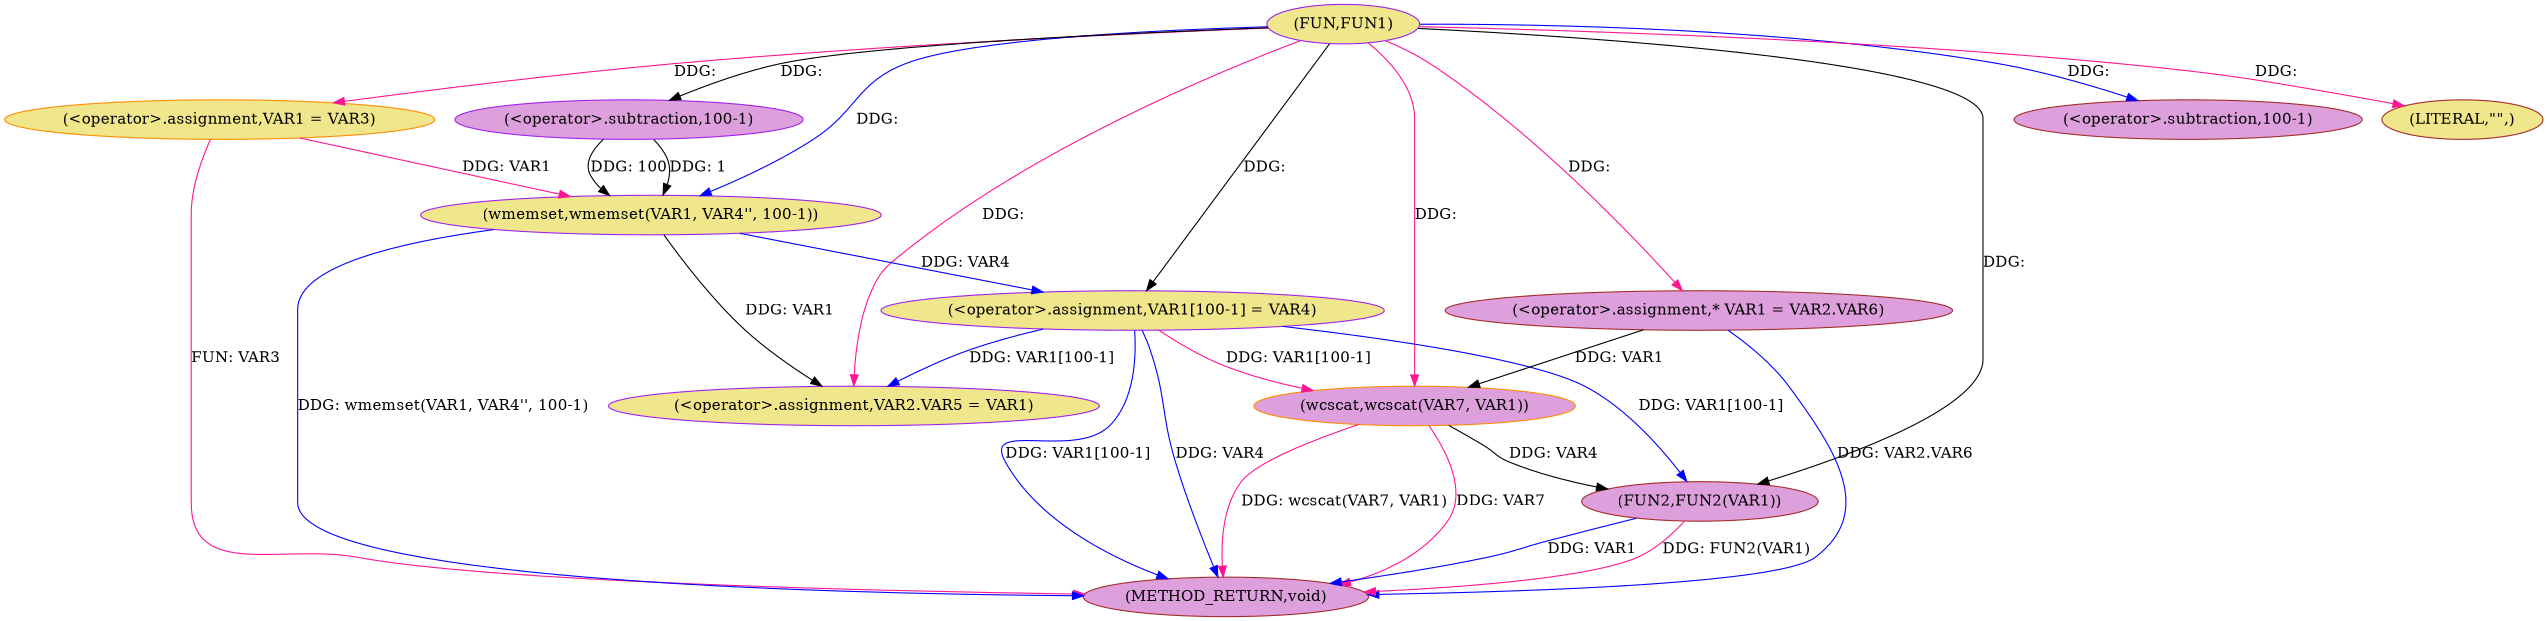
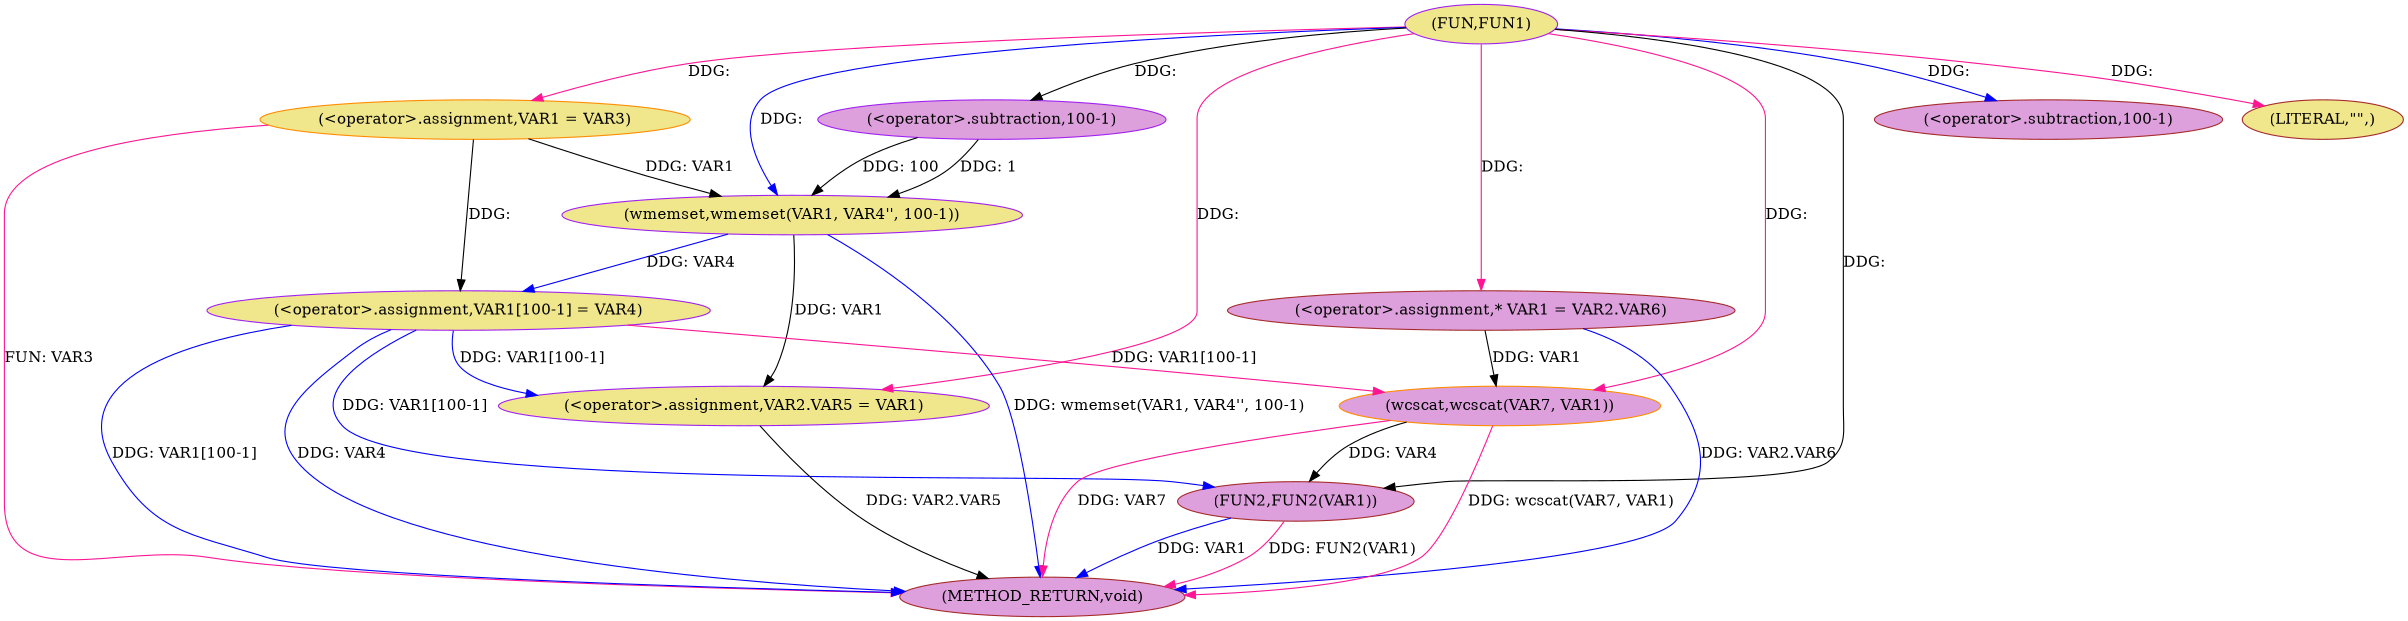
(1241, 163) -> (467, 209)
(429, 166) -> (619, 168)
none -> (858, 516)
